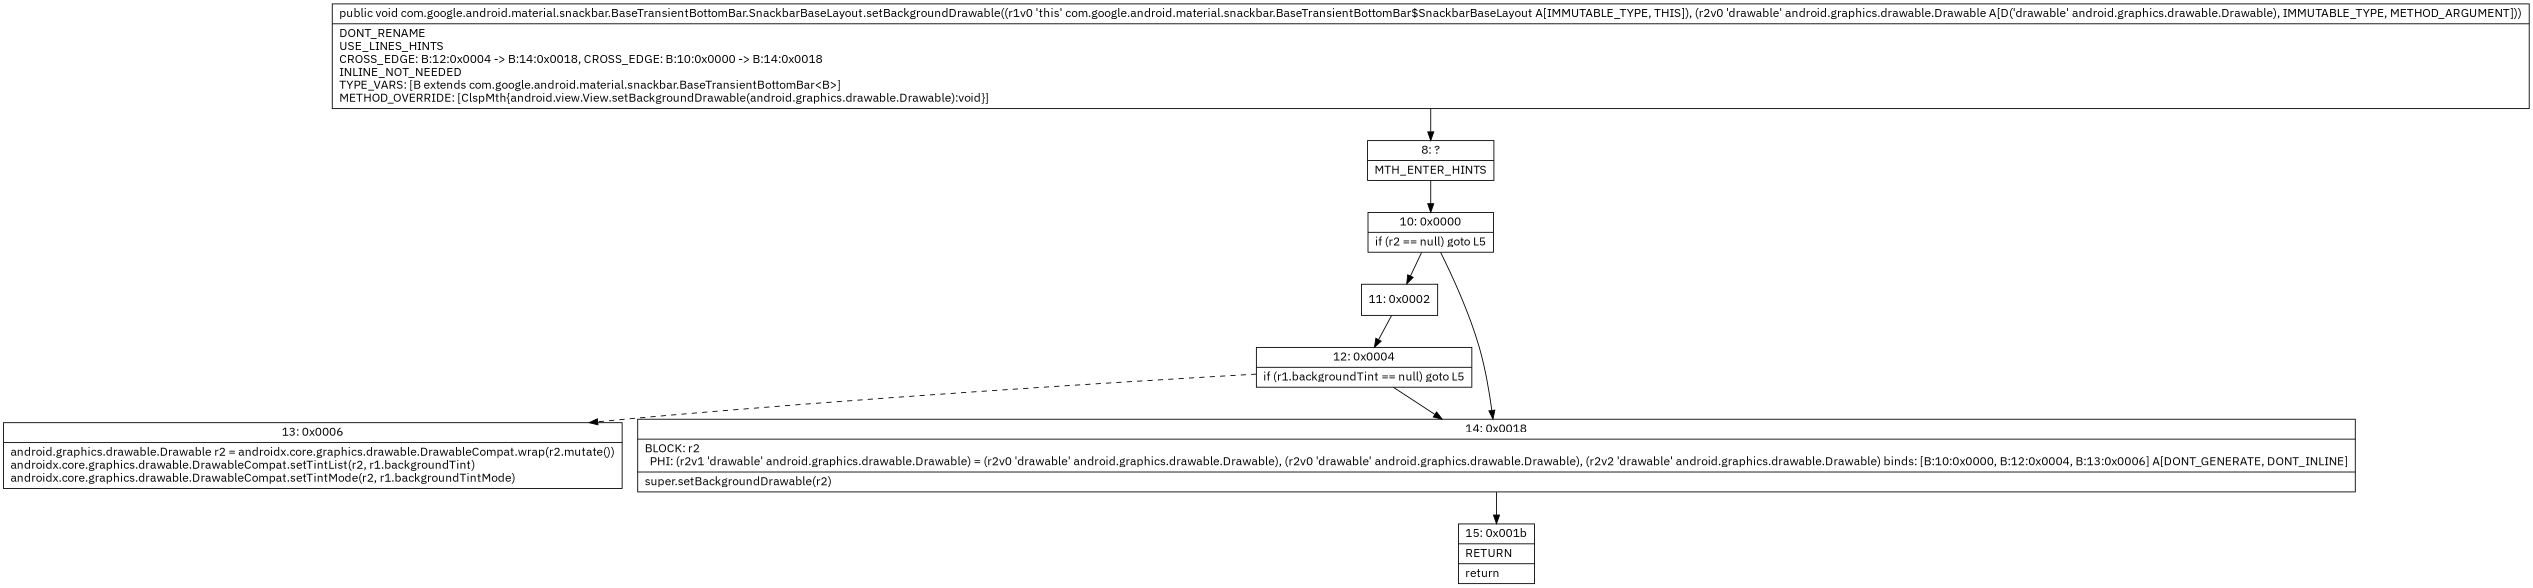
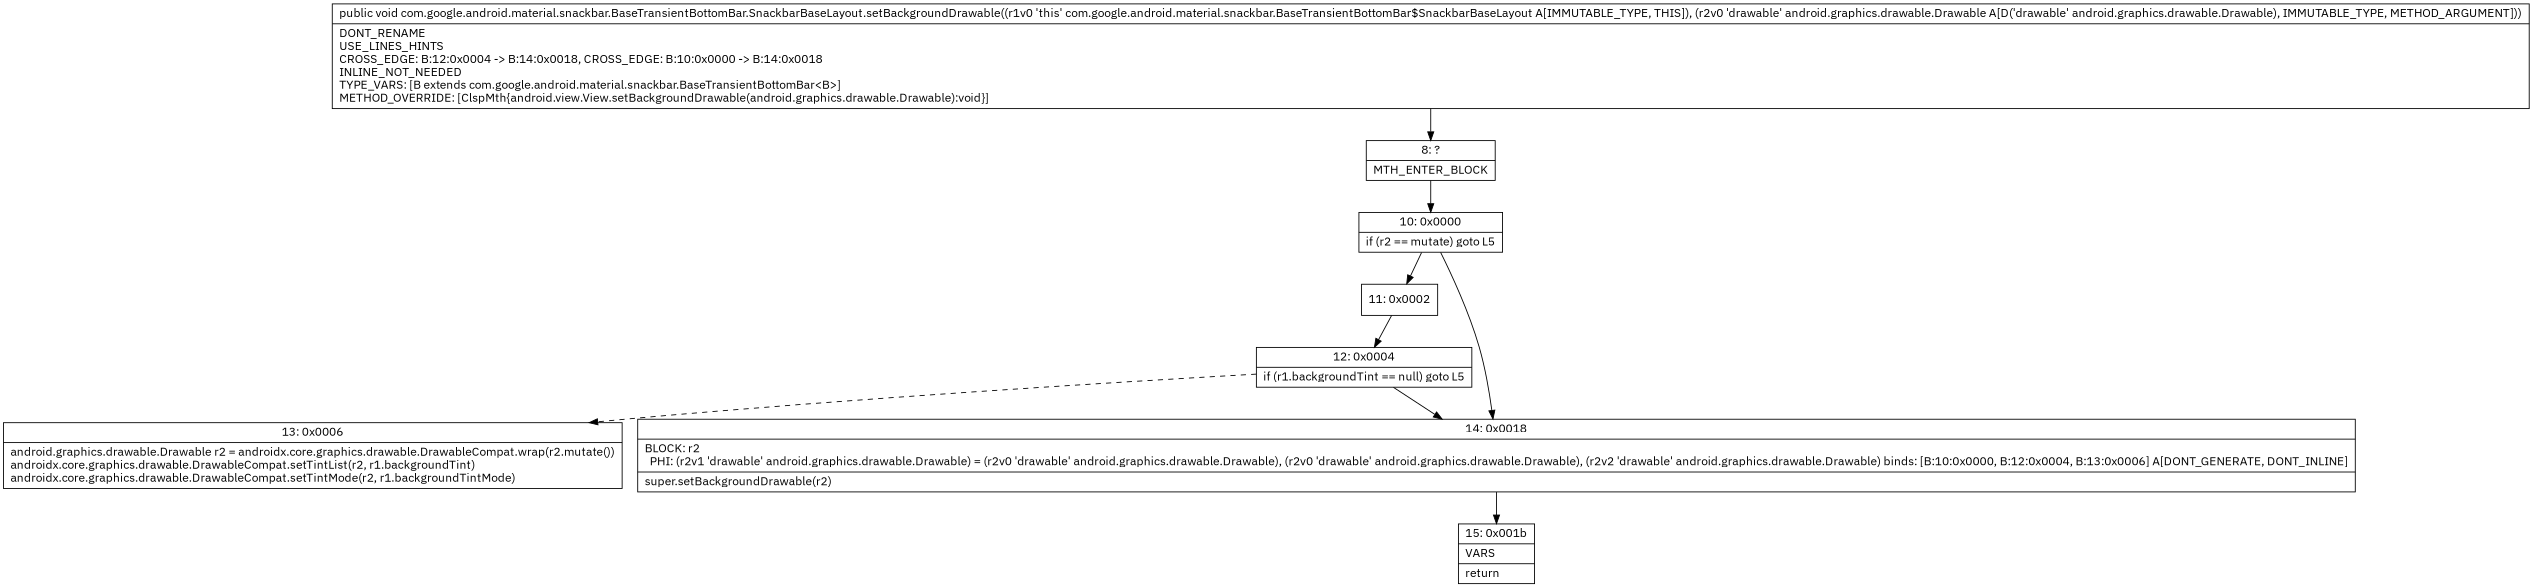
(1431, 170) -> (1431, 170)
(1431, 242) -> (1431, 242)
(1489, 553) -> (1480, 553)
